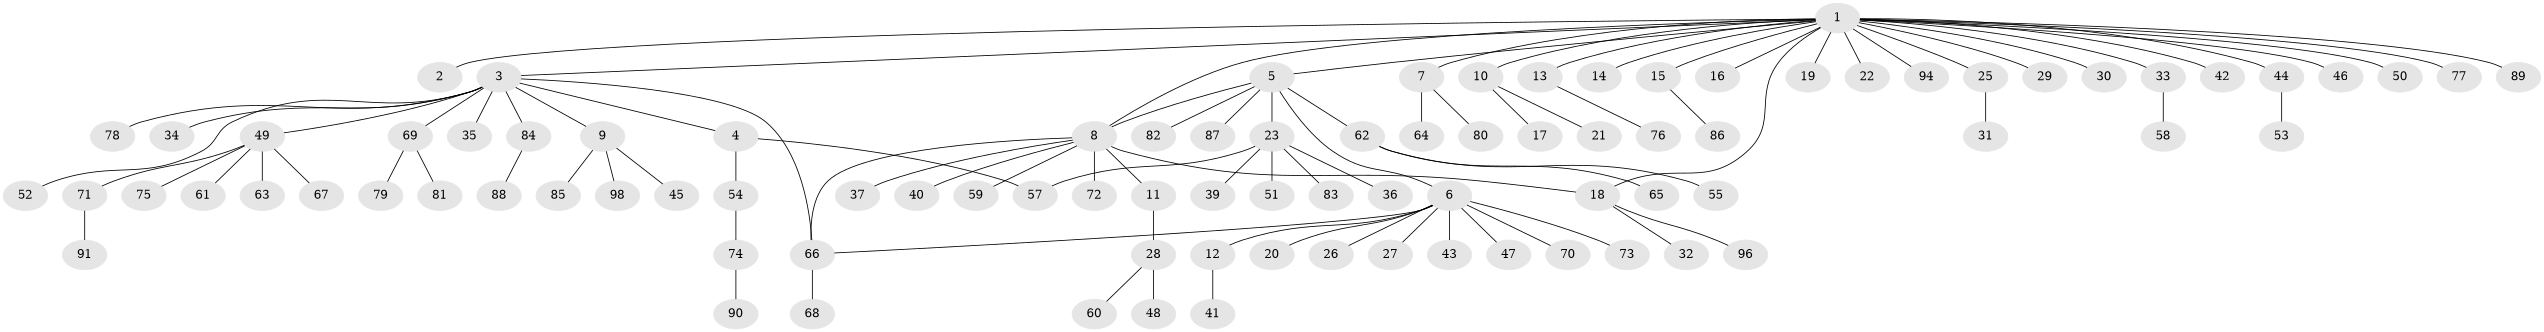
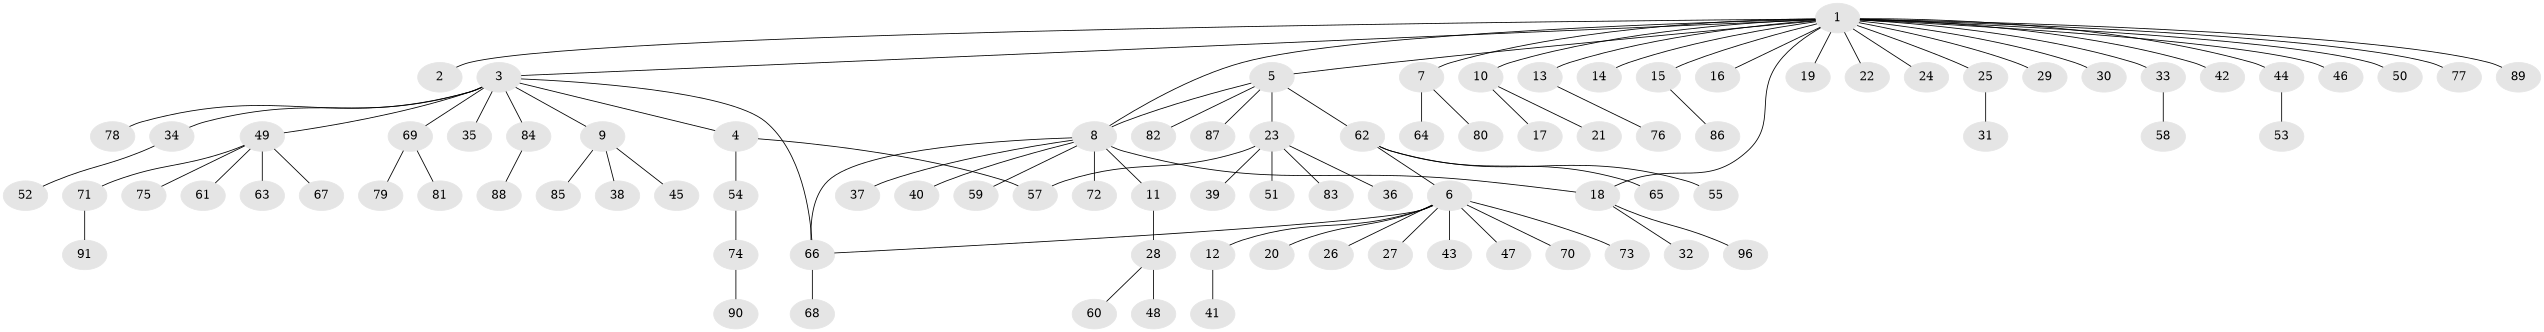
(1926, 77) -> (1926, 77)
(233, 122) -> (99, 166)
(1344, 158) -> (1406, 166)
(617, 196) -> (617, 196)
